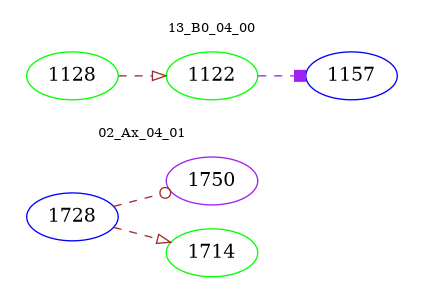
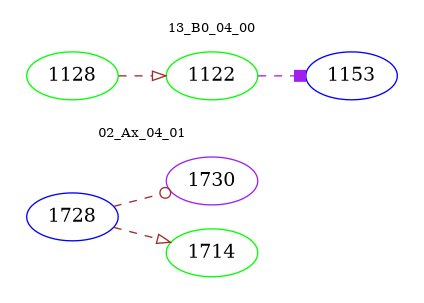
(352, 76) -> (352, 76)
(212, 181) -> (212, 181)
